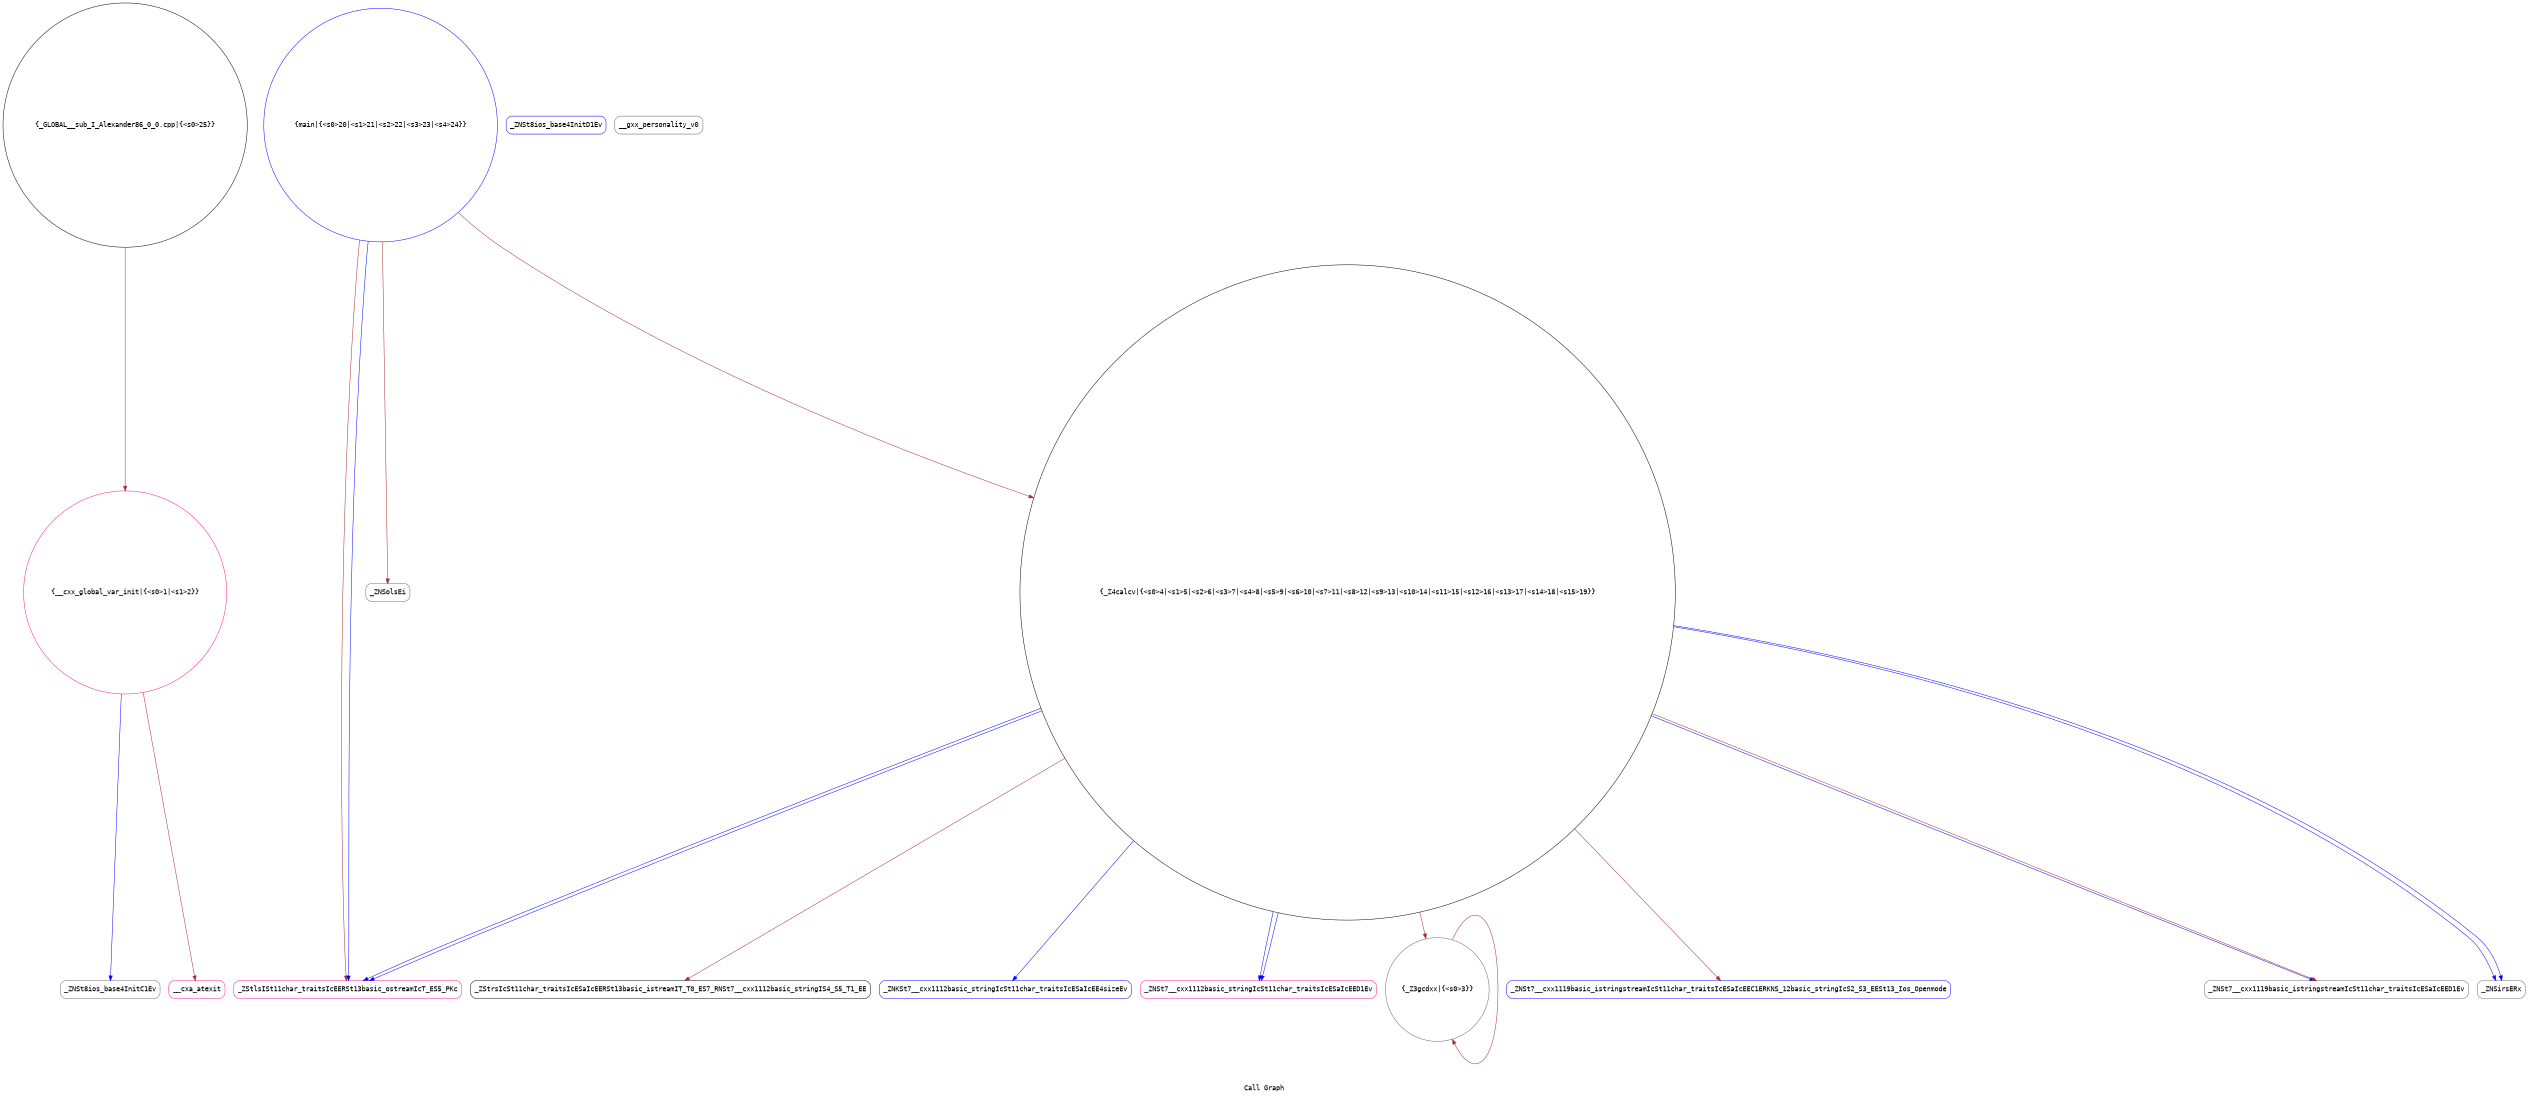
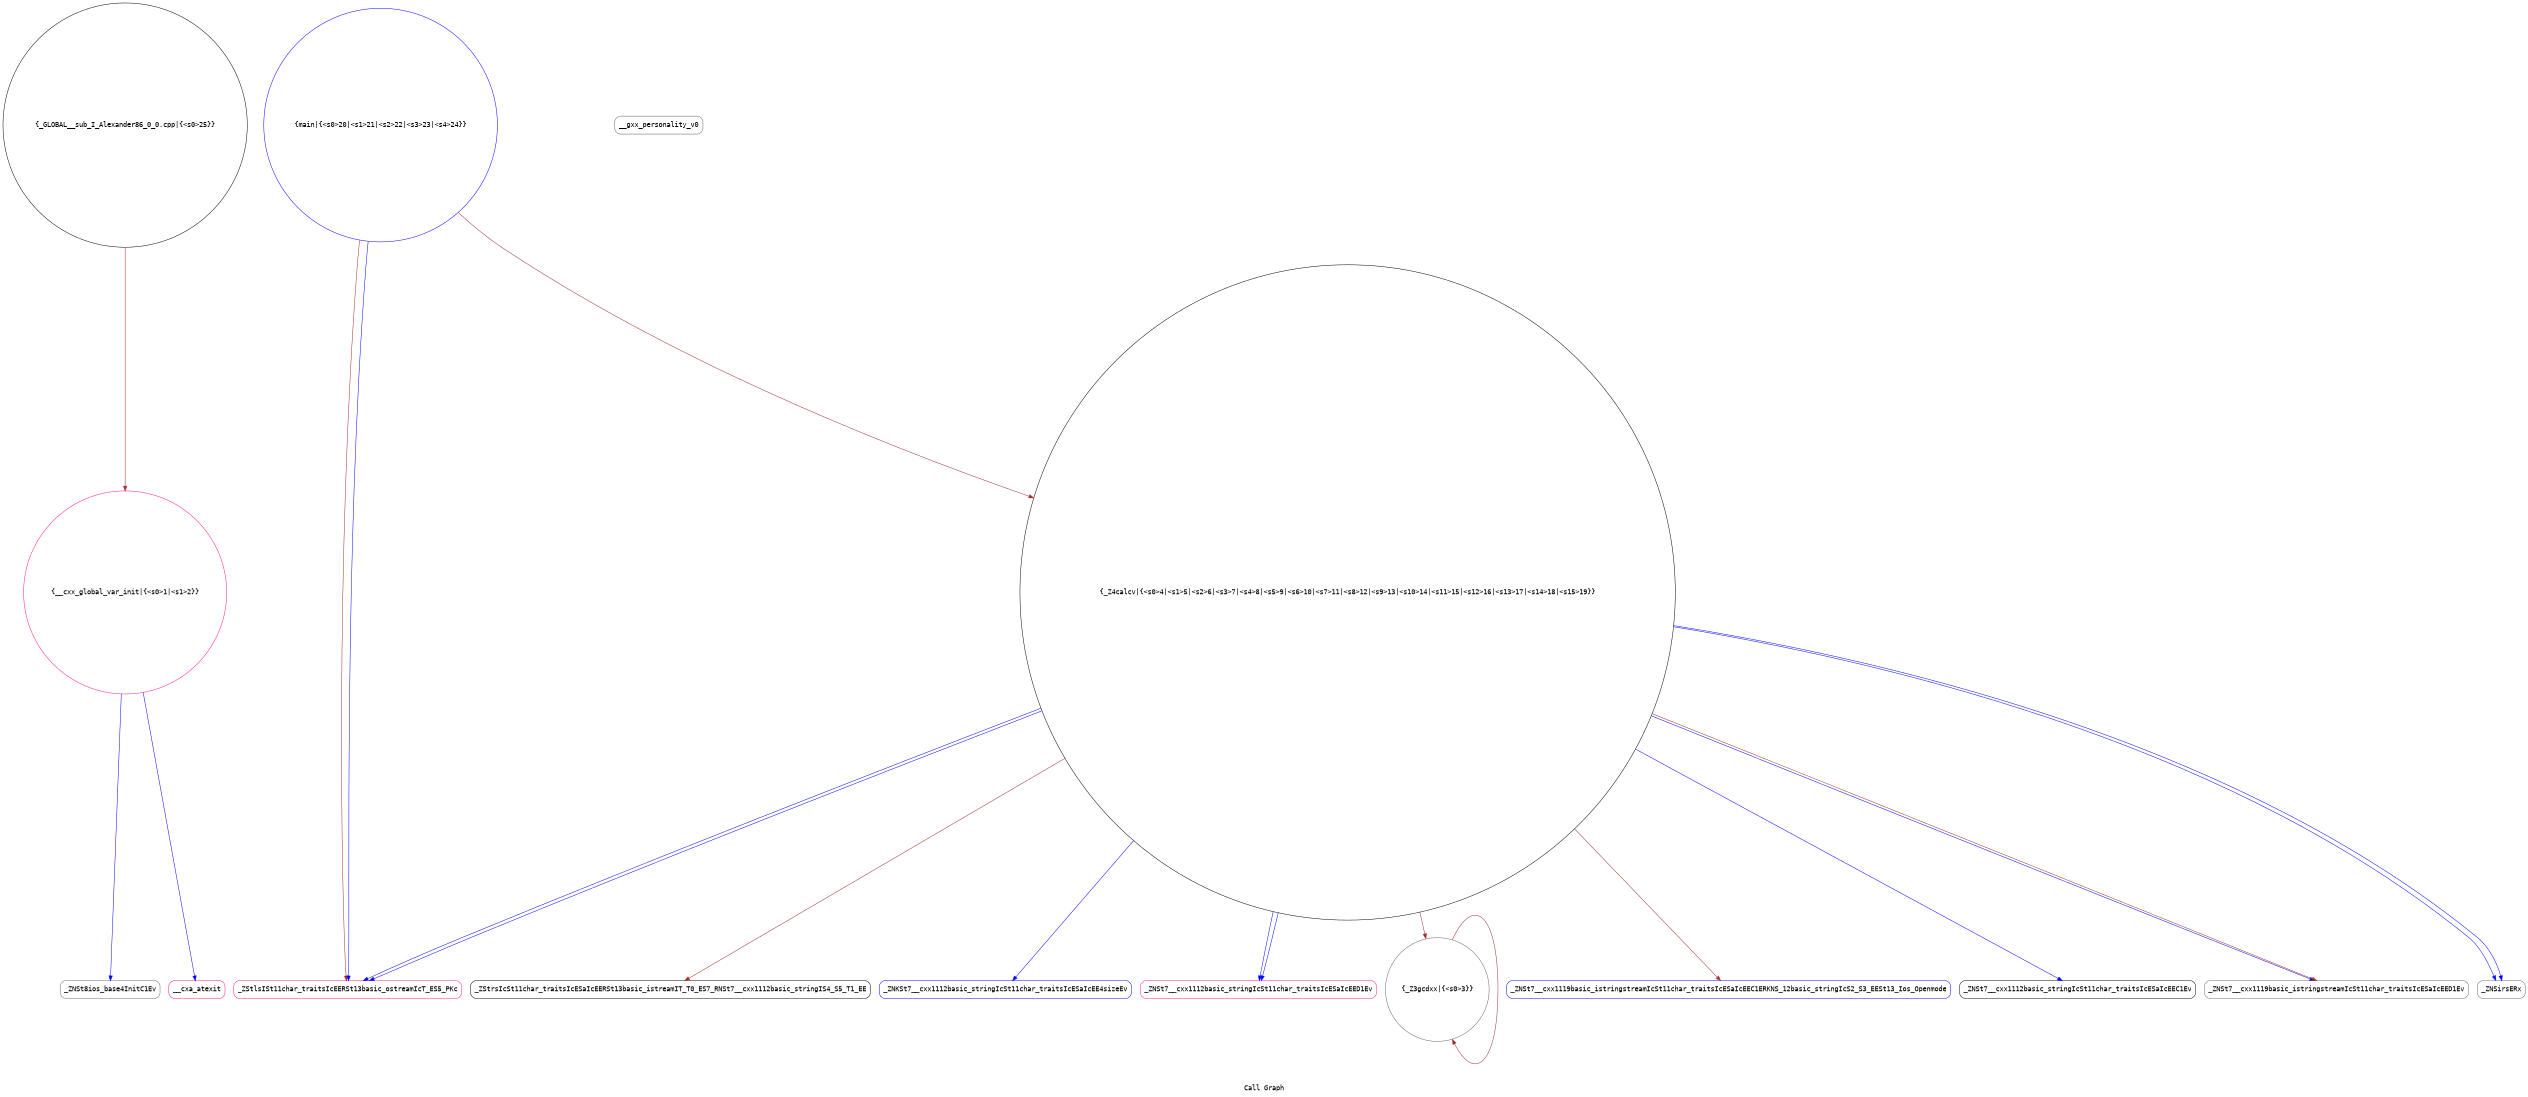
(556, 125) -> none
(388, 592) -> none
(169, 834) -> (169, 834)
none -> (2078, 990)
